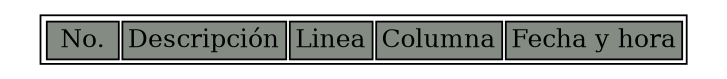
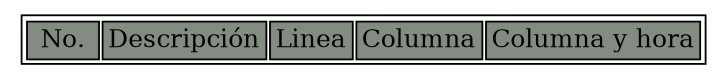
(594, 40) -> (593, 40)
